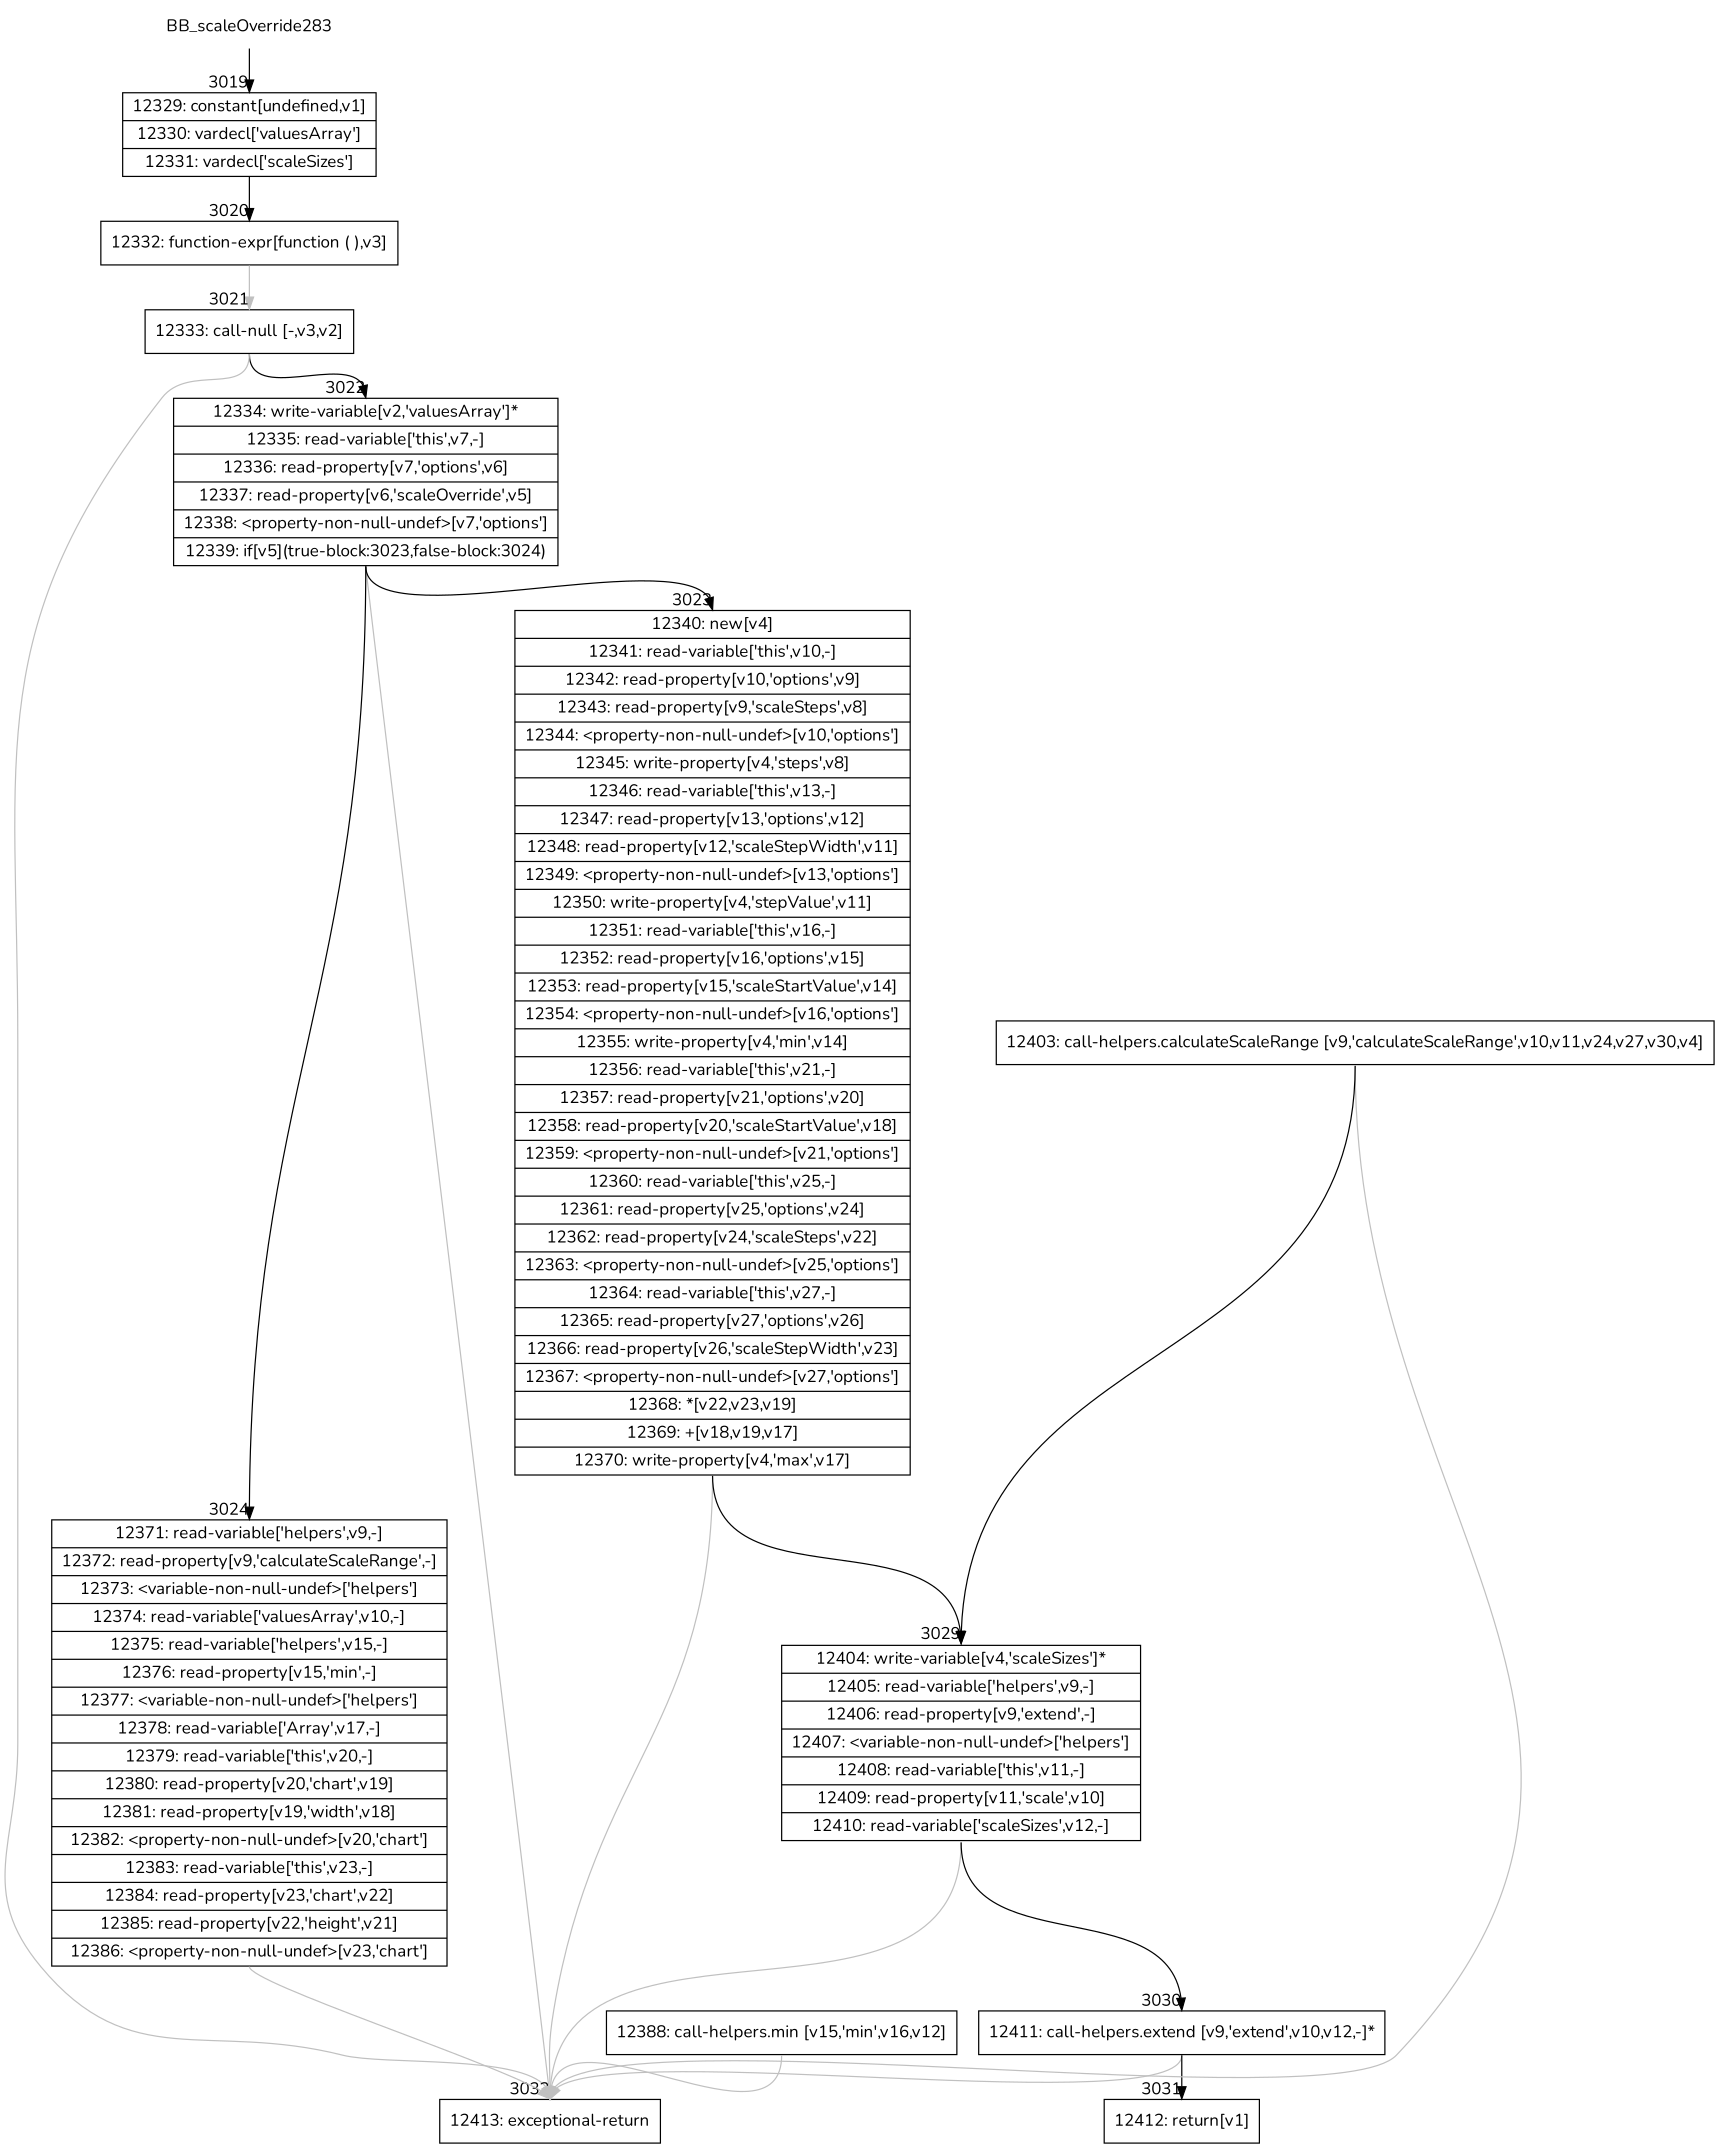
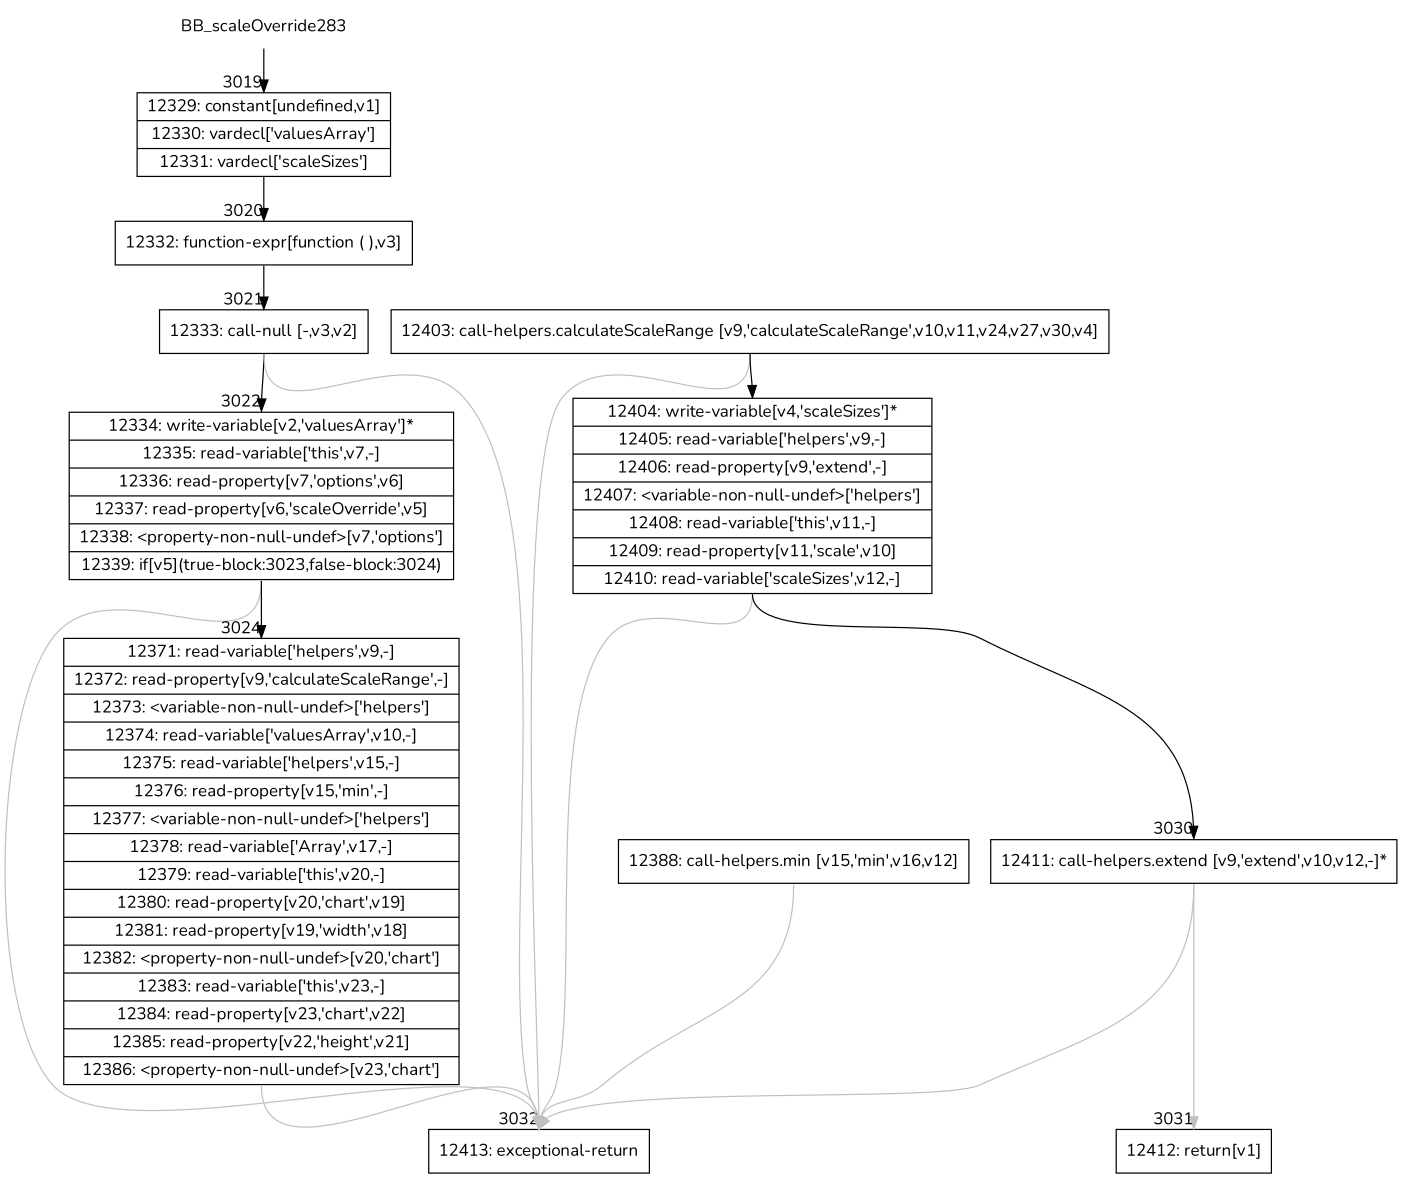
(249, 281) -> (264, 281)
(713, 1043) -> none
(1182, 2069) -> (1194, 1000)
